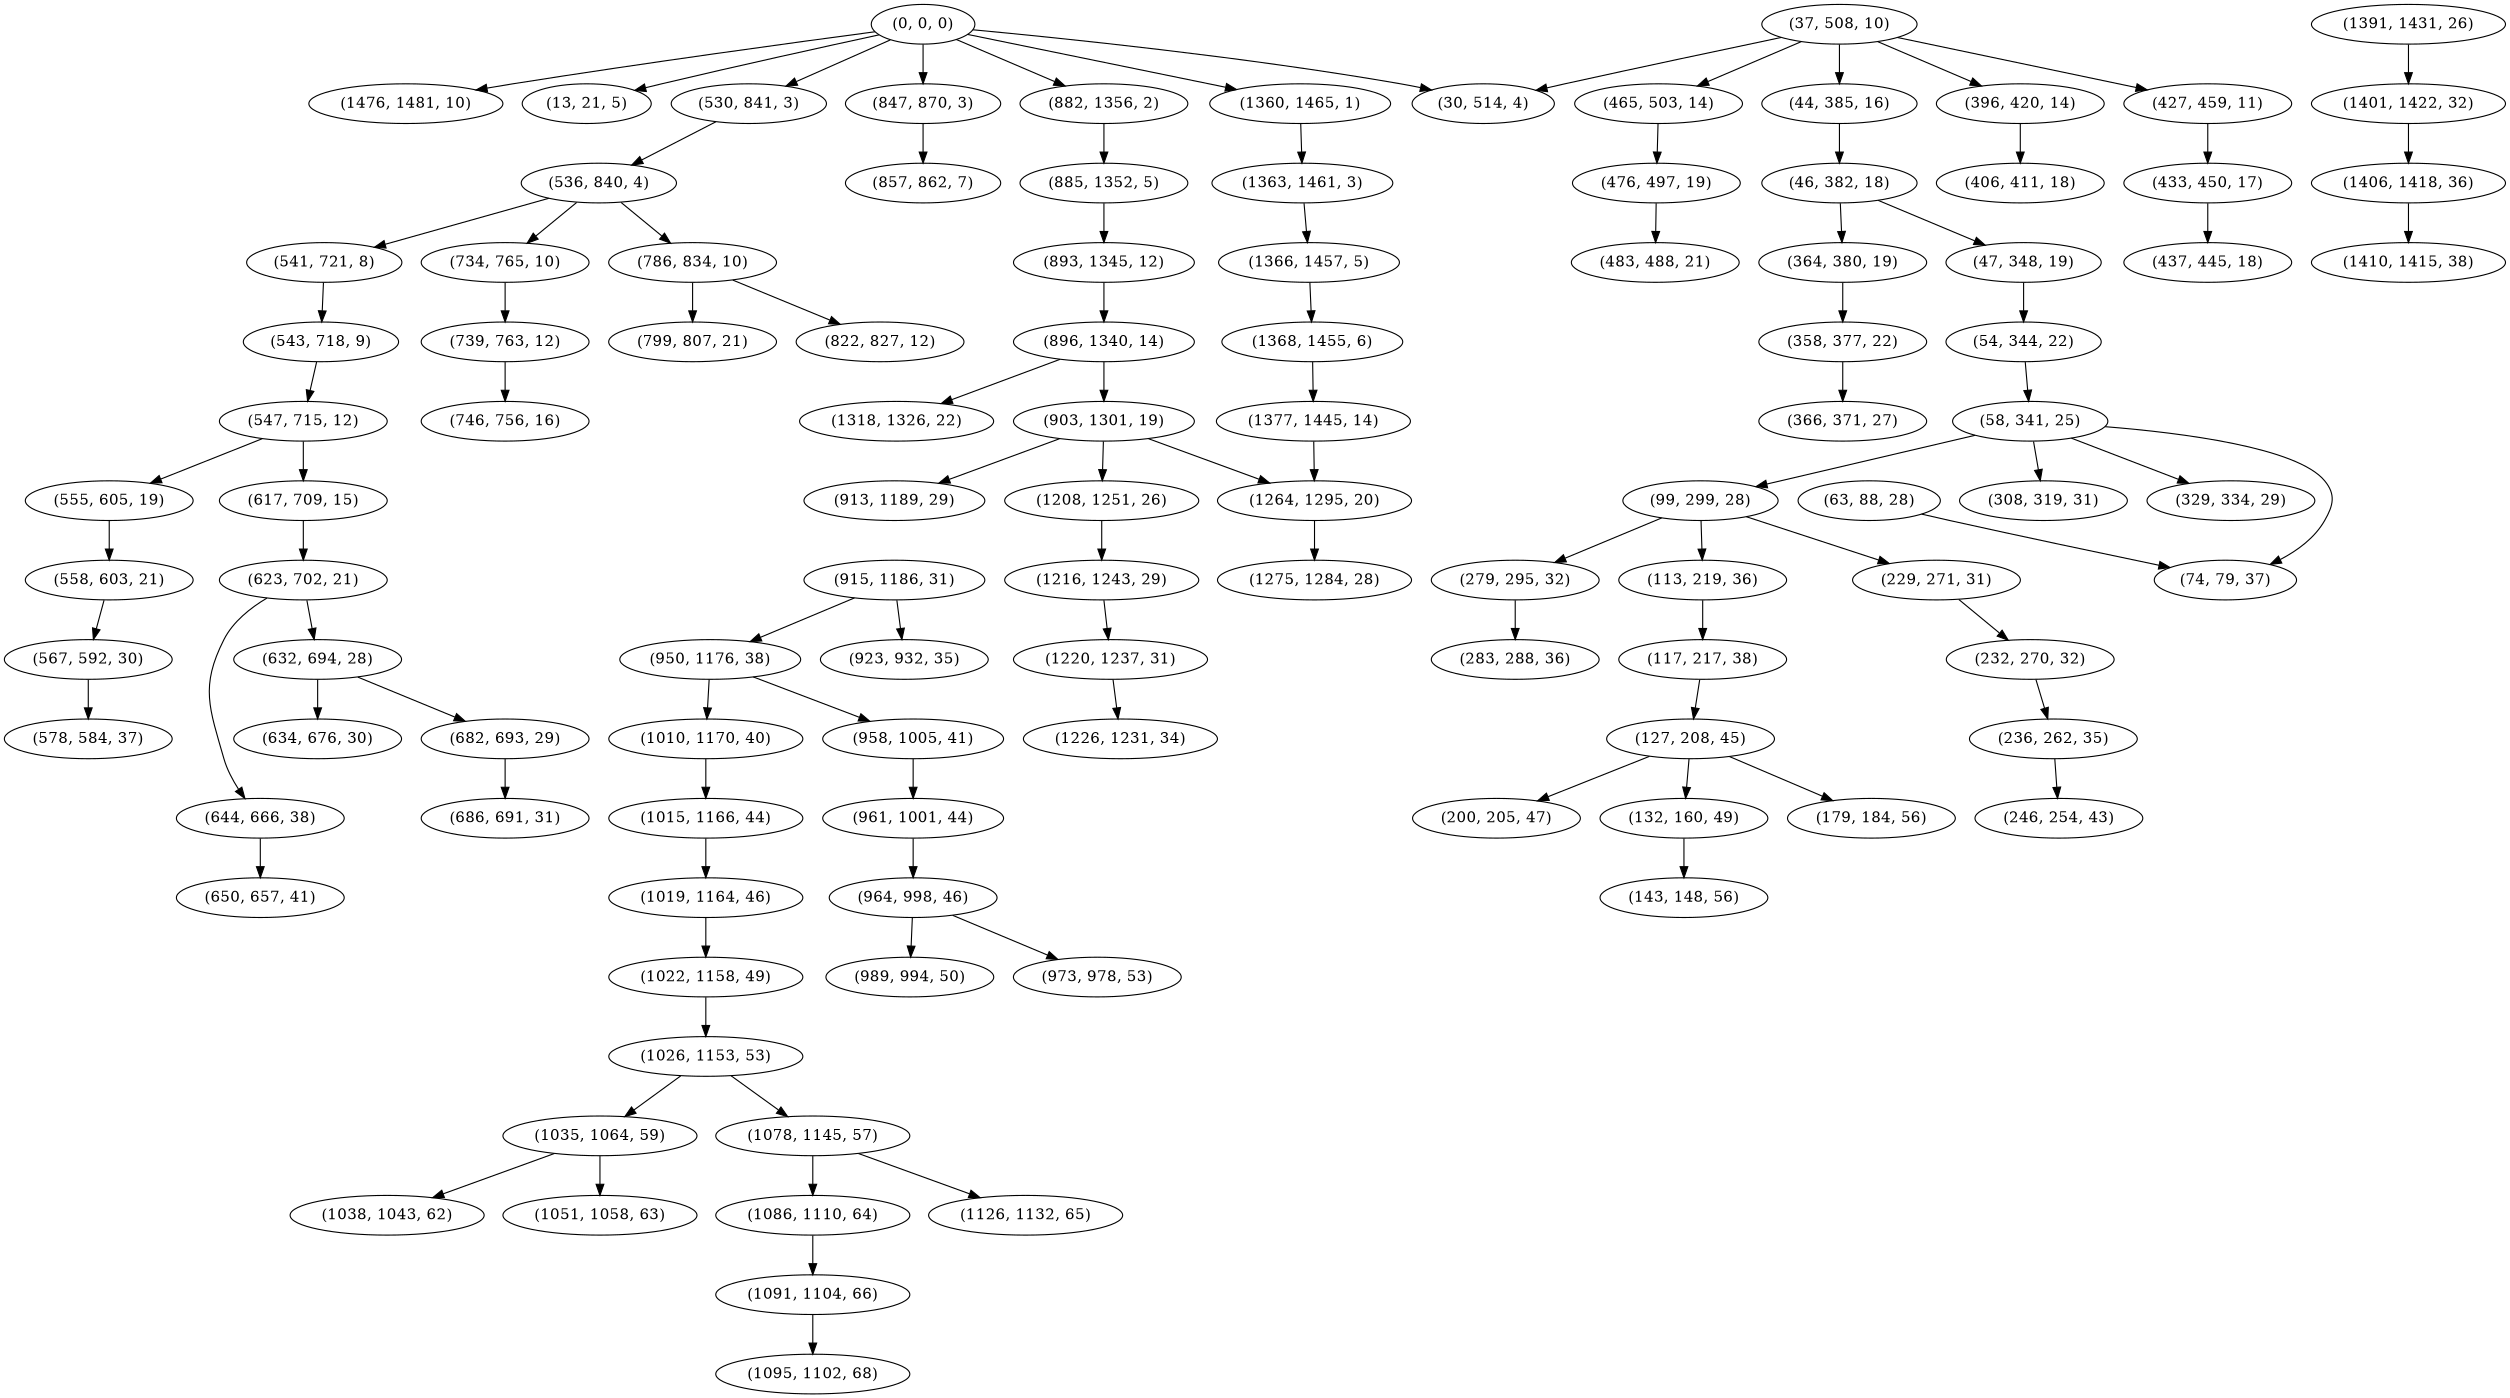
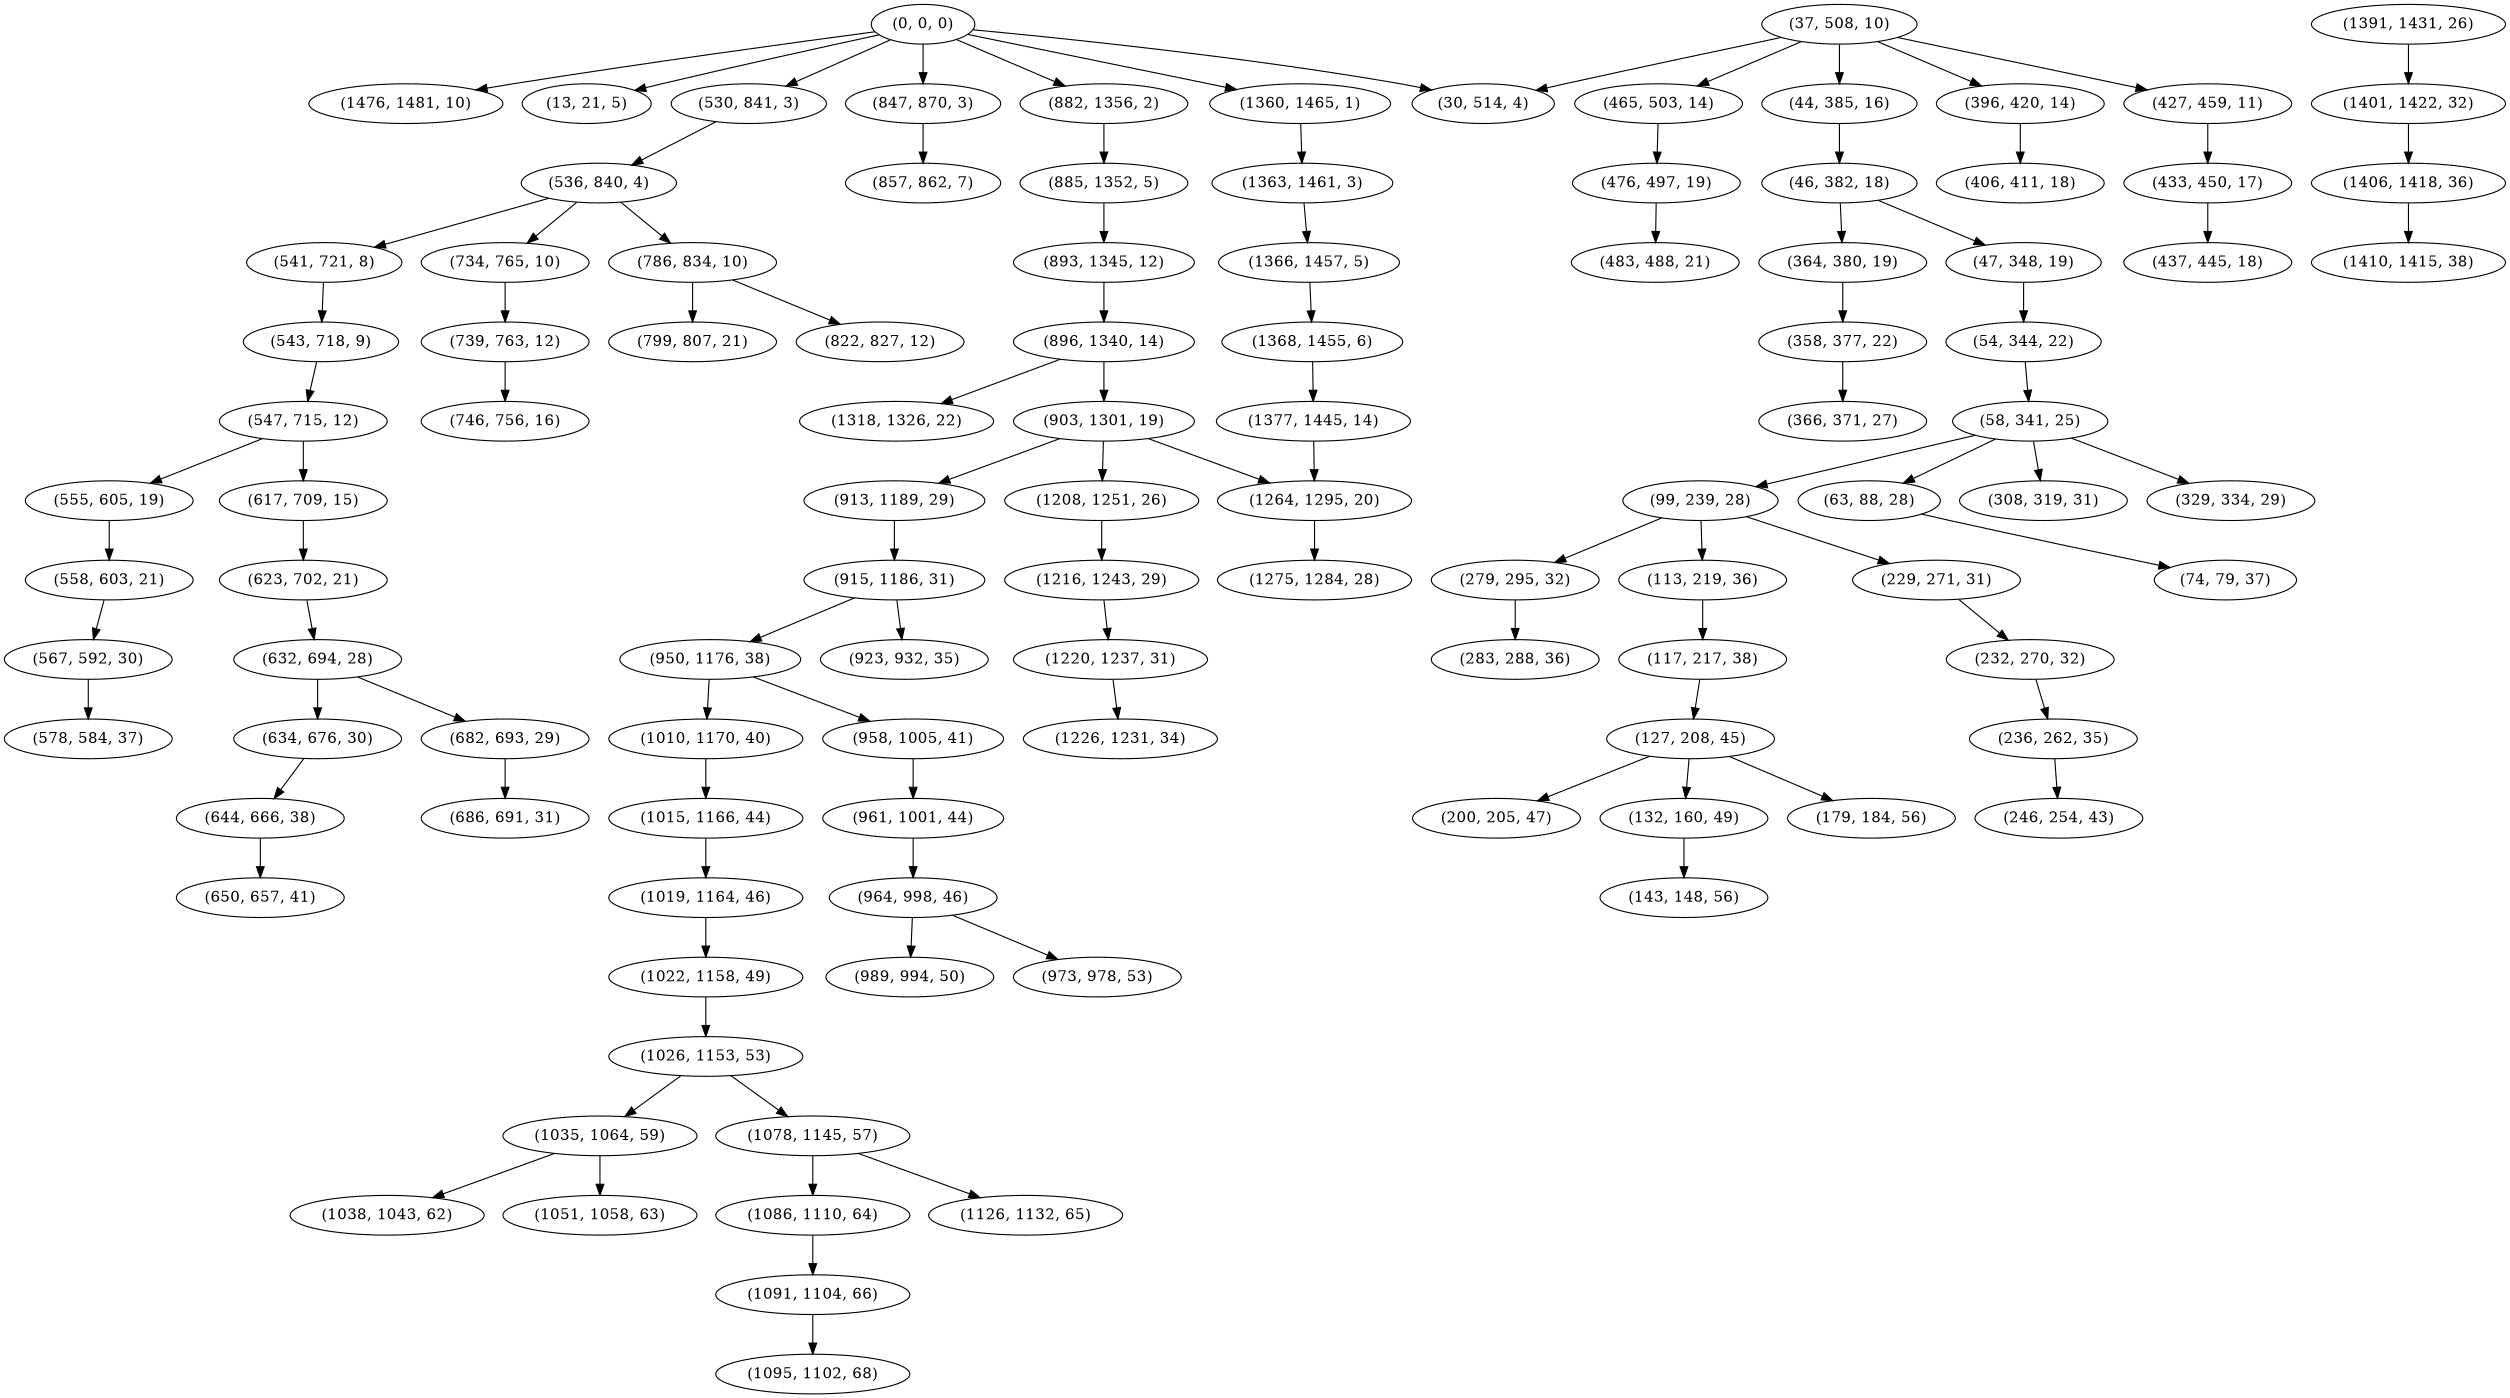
(2269, 452) -> (1954, 459)
(1700, 501) -> (1700, 501)
none -> (894, 535)
(210, 685) -> (292, 774)
